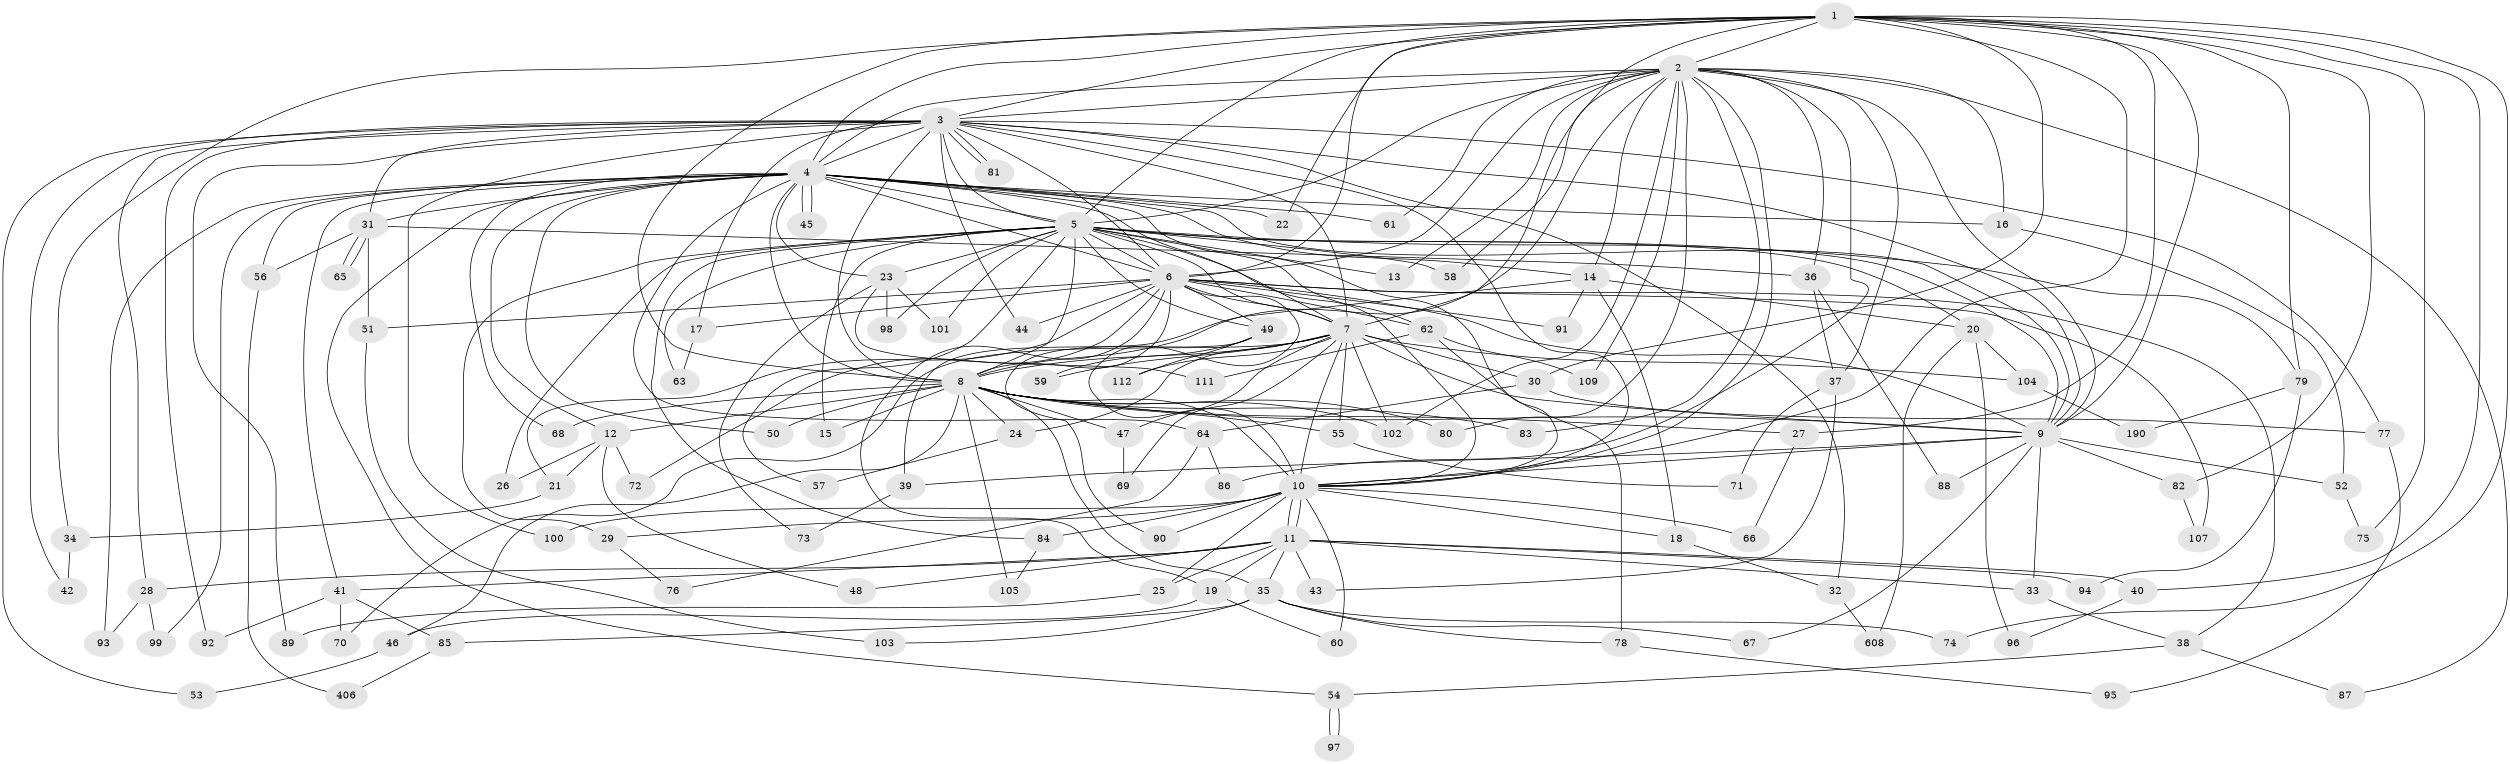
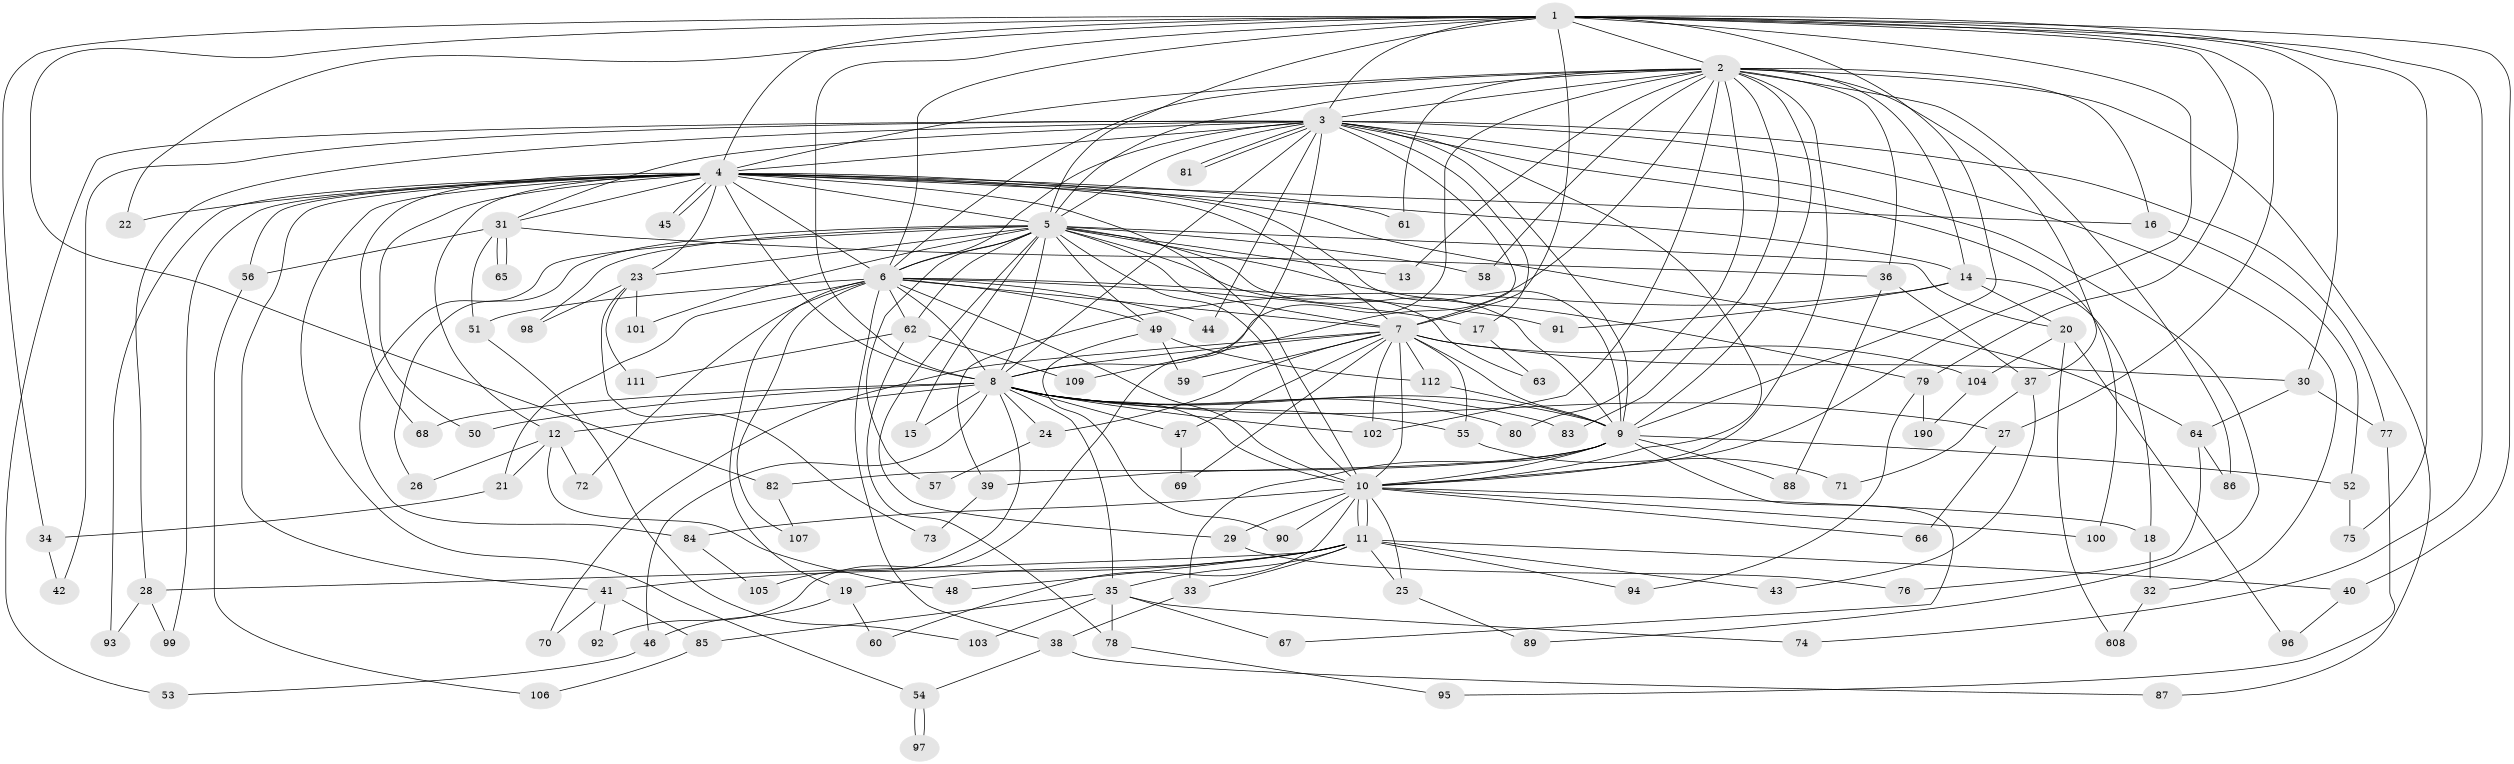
(1567, 348) -> (1509, 400)
(346, 696) -> (540, 696)
